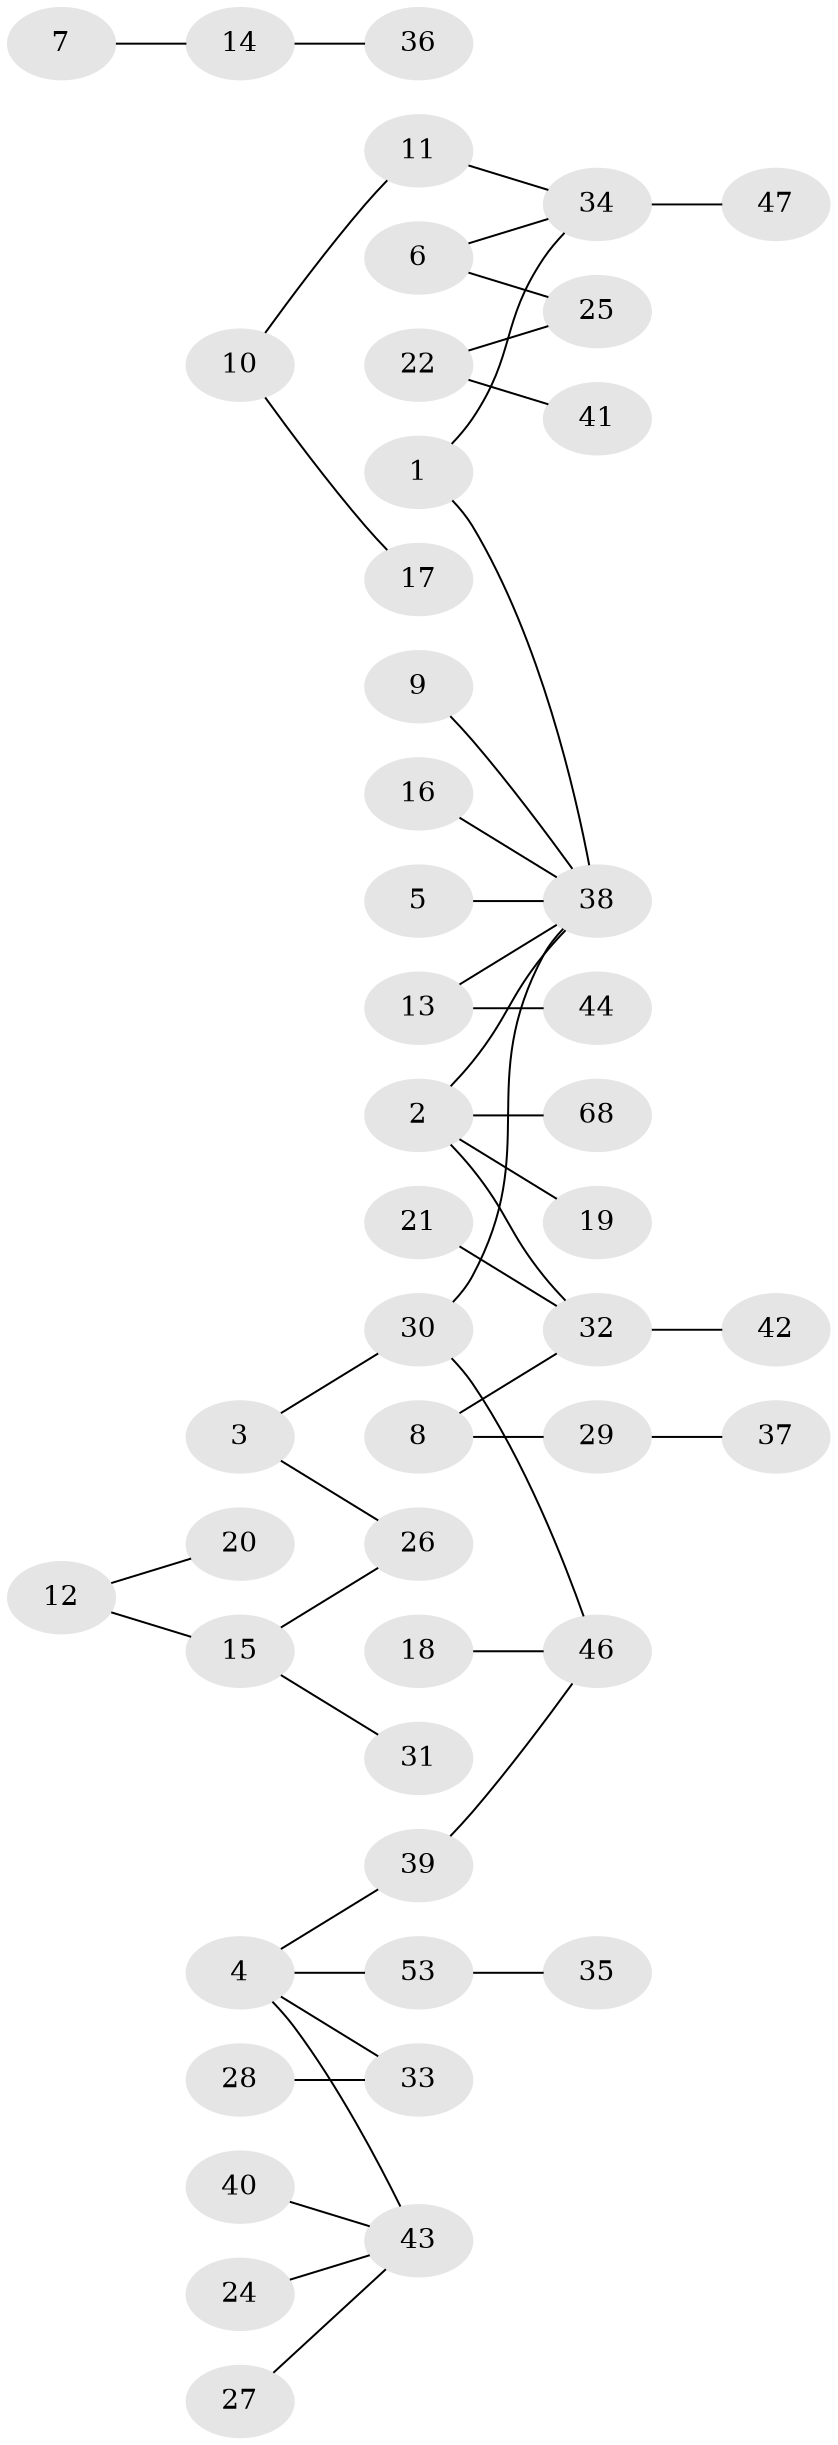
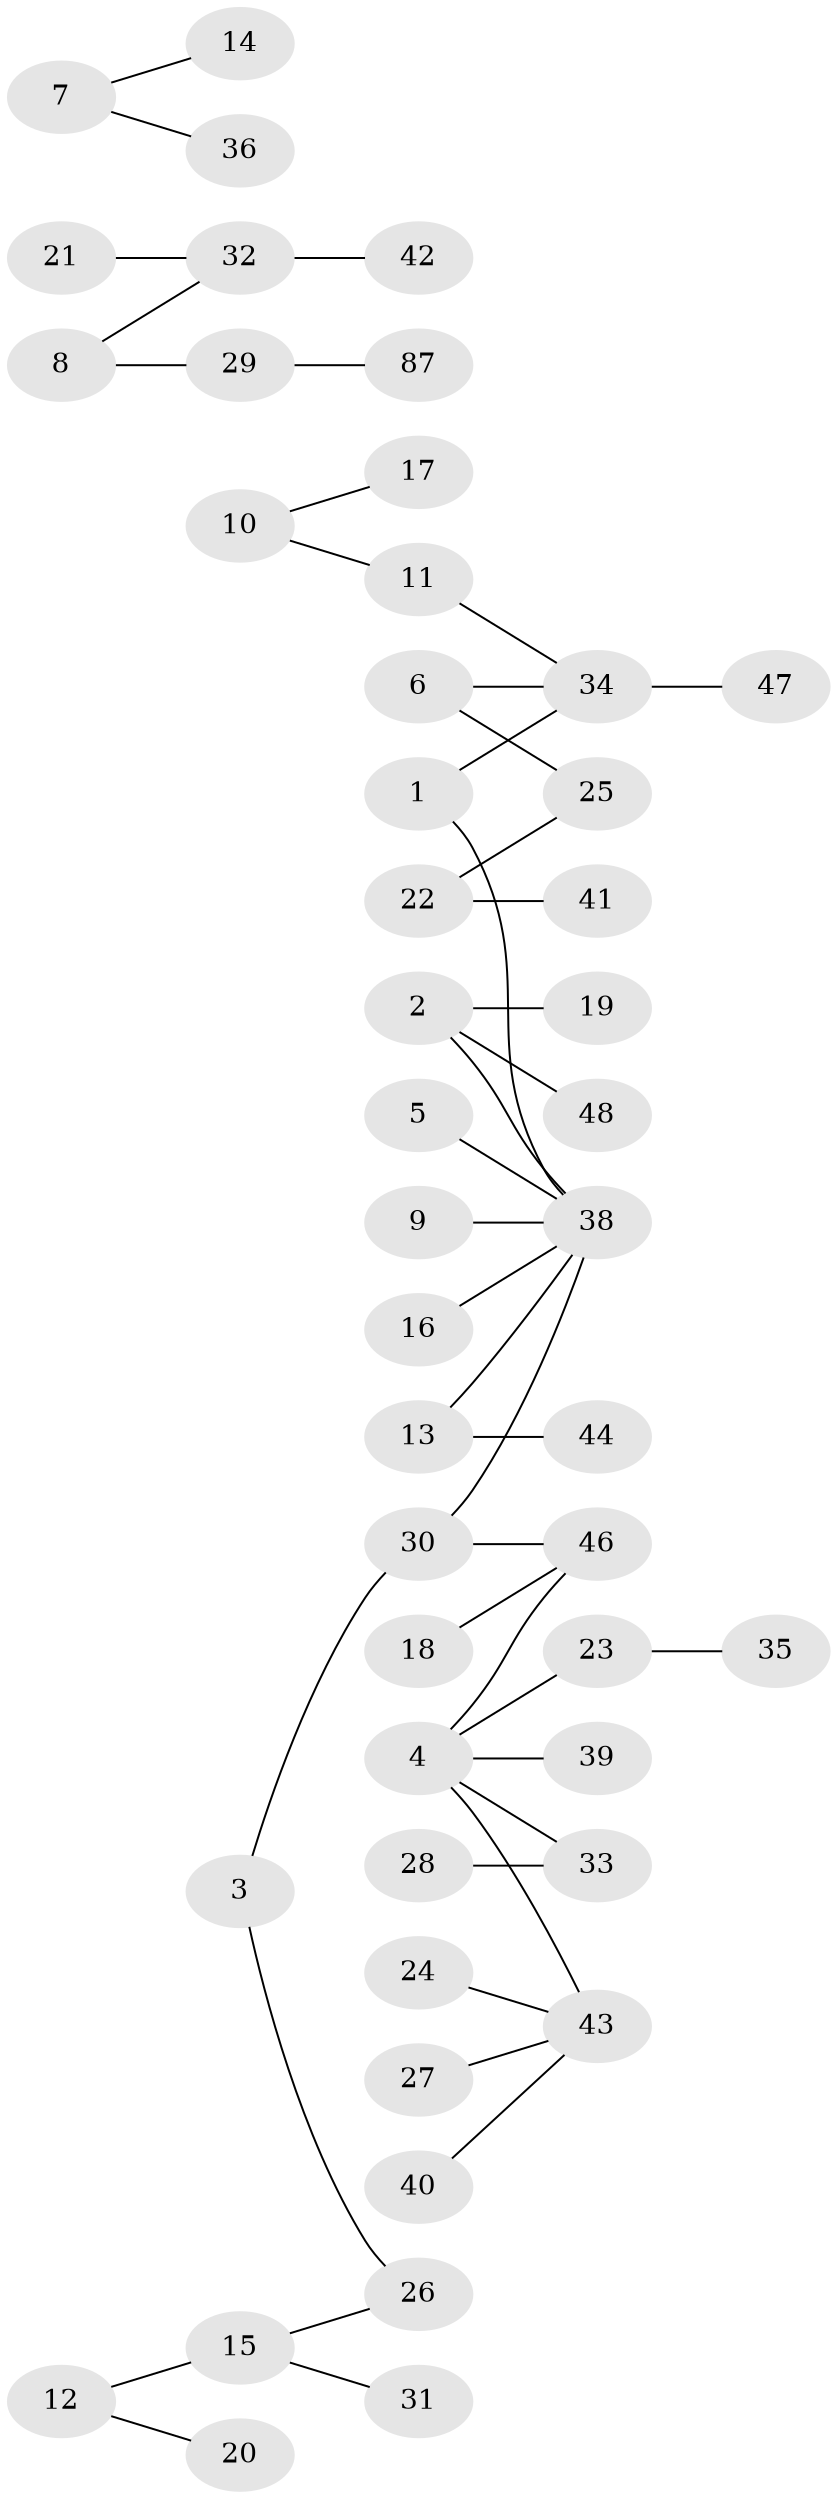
(330, 44) -> (151, 124)
(597, 1115) -> (597, 1115)
(508, 1223) -> none
(776, 1437) -> (419, 365)
(514, 1762) -> (508, 1651)
(419, 1973) -> (597, 1651)
